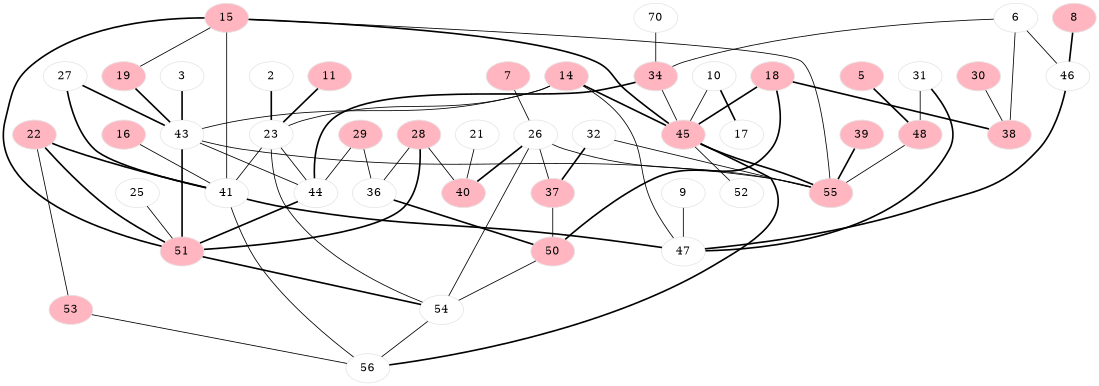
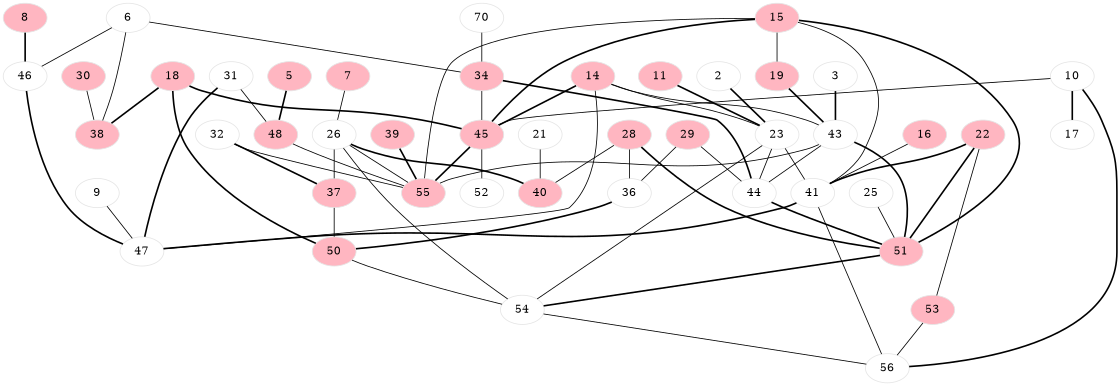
(65, 76) -> none
(649, 297) -> (1103, 293)
